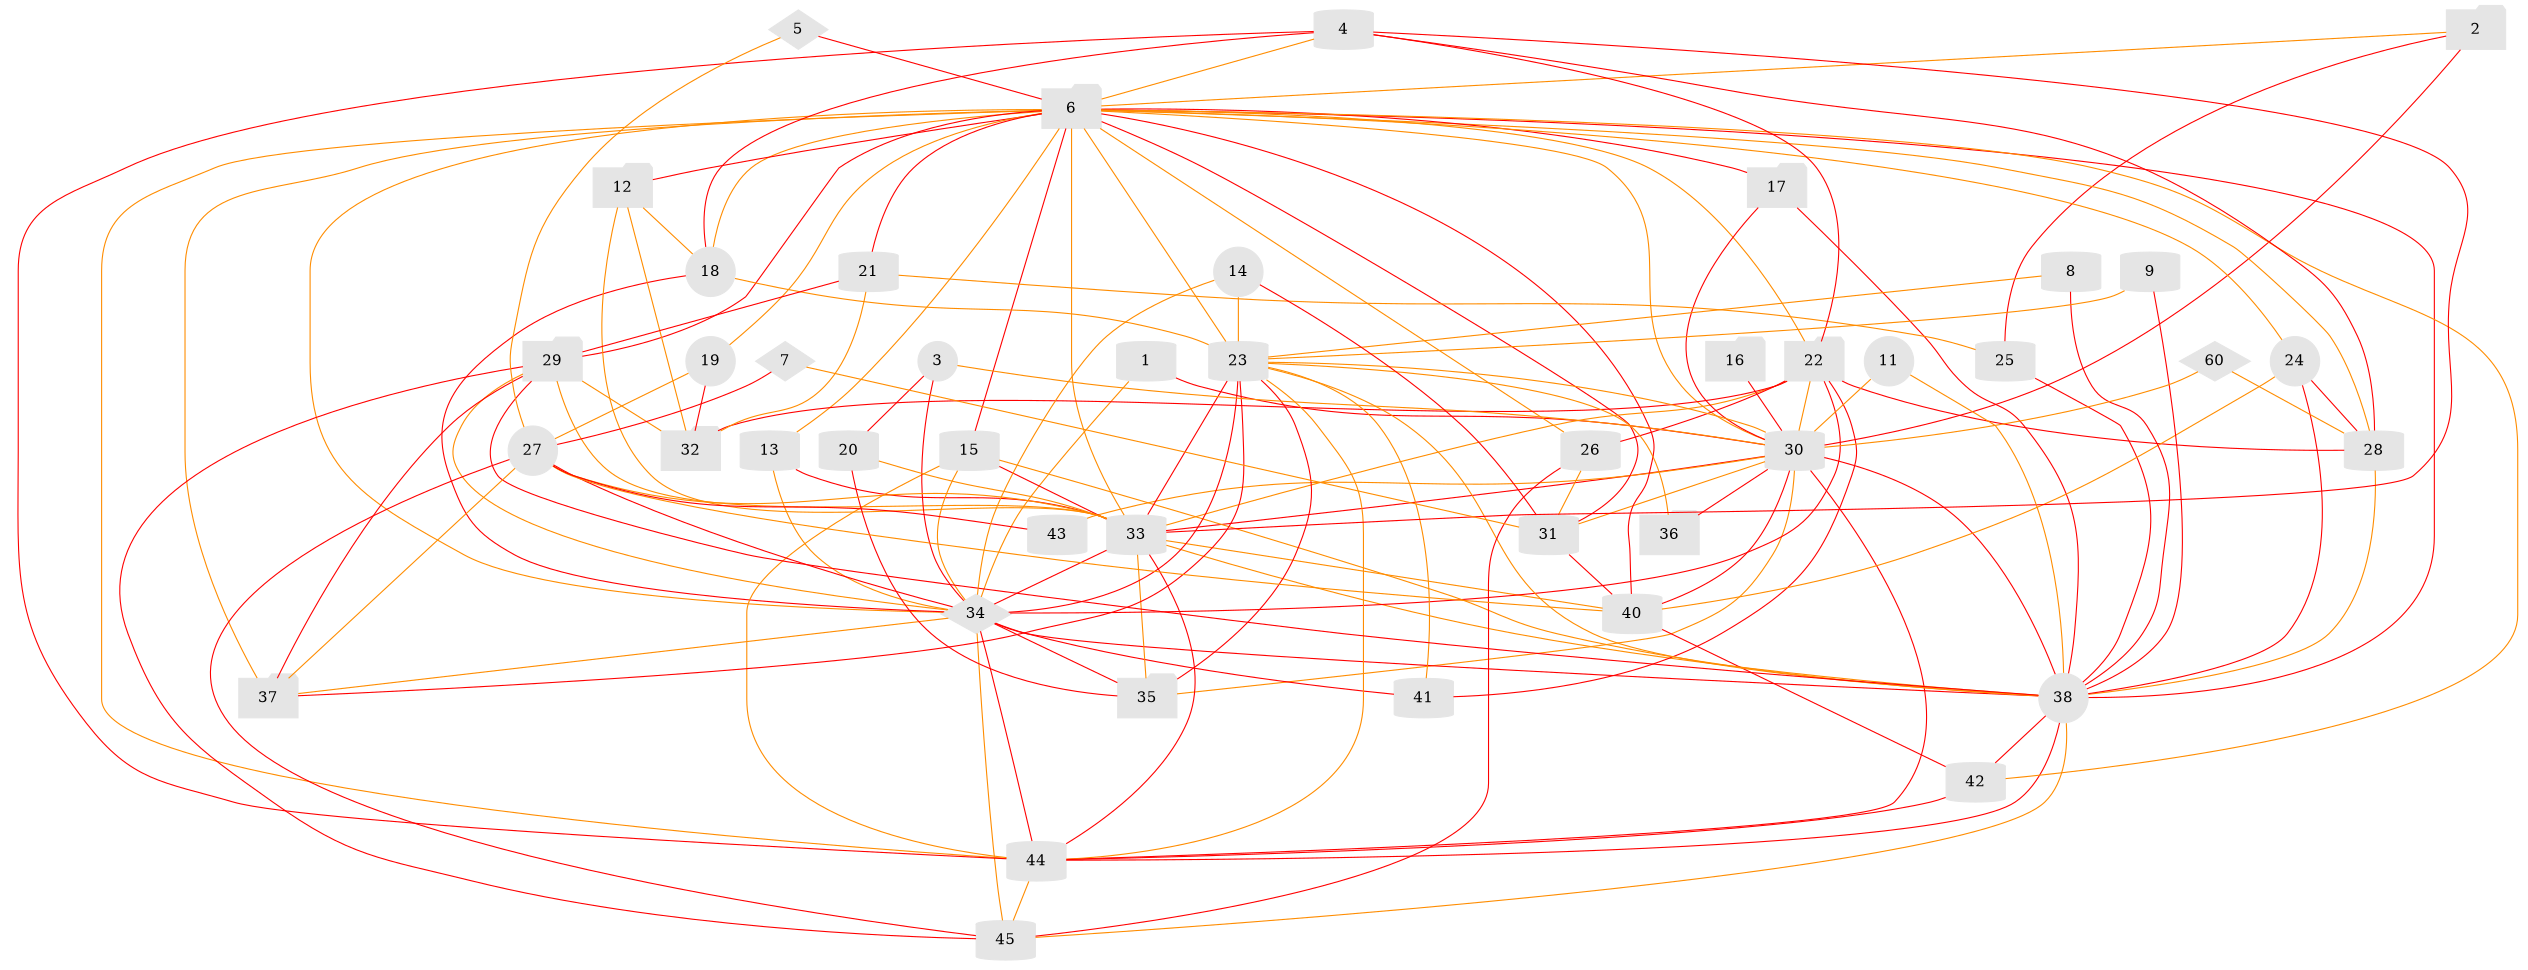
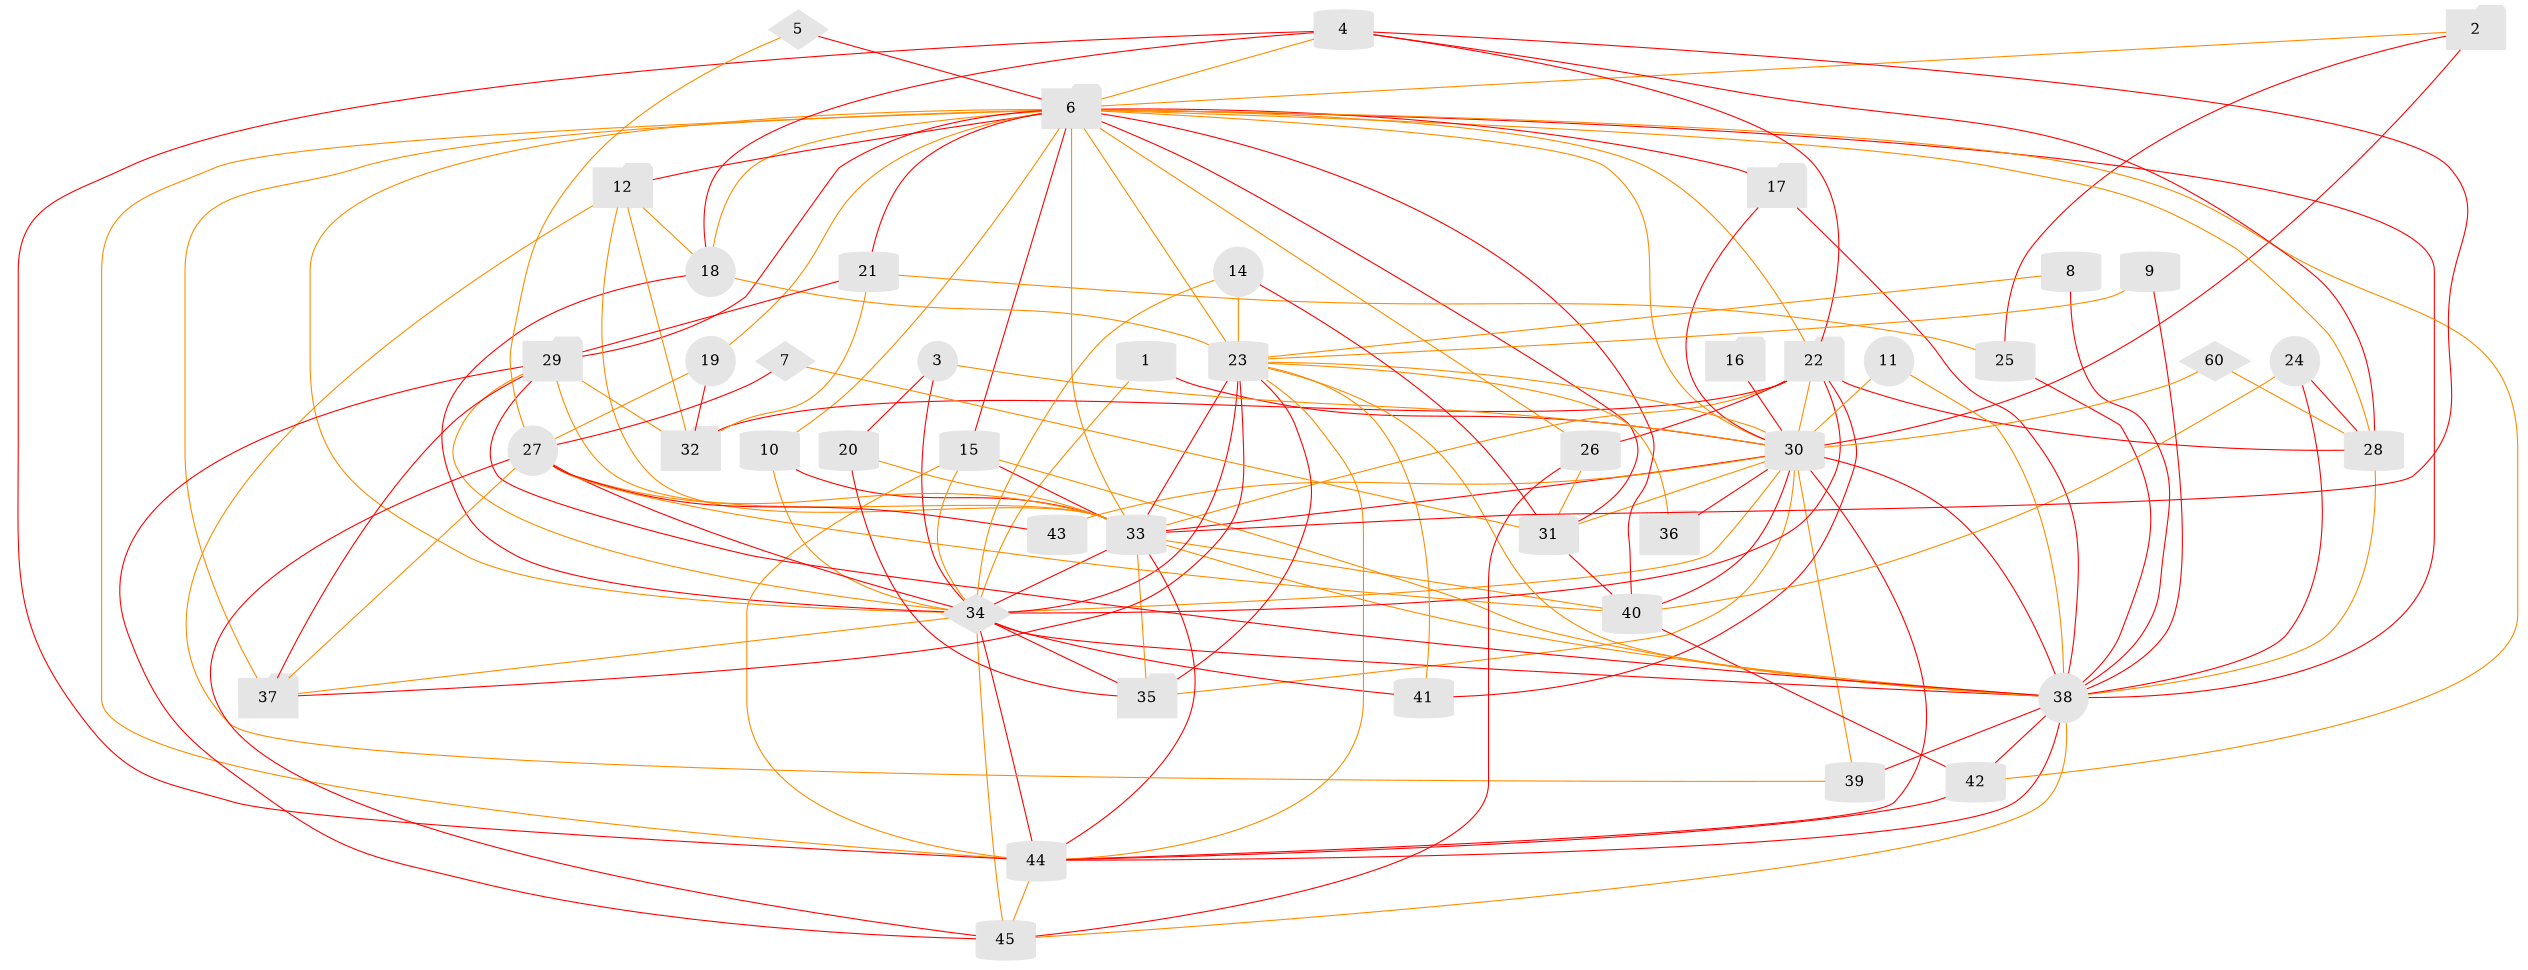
(1717, 148) -> none
(770, 451) -> (770, 451)
none -> (1517, 584)
none -> (1855, 782)
